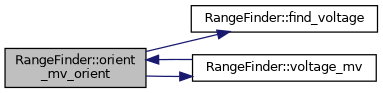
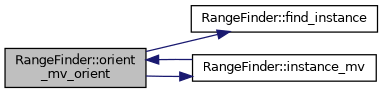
(284, 19) -> (284, 19)
(284, 68) -> (284, 68)
